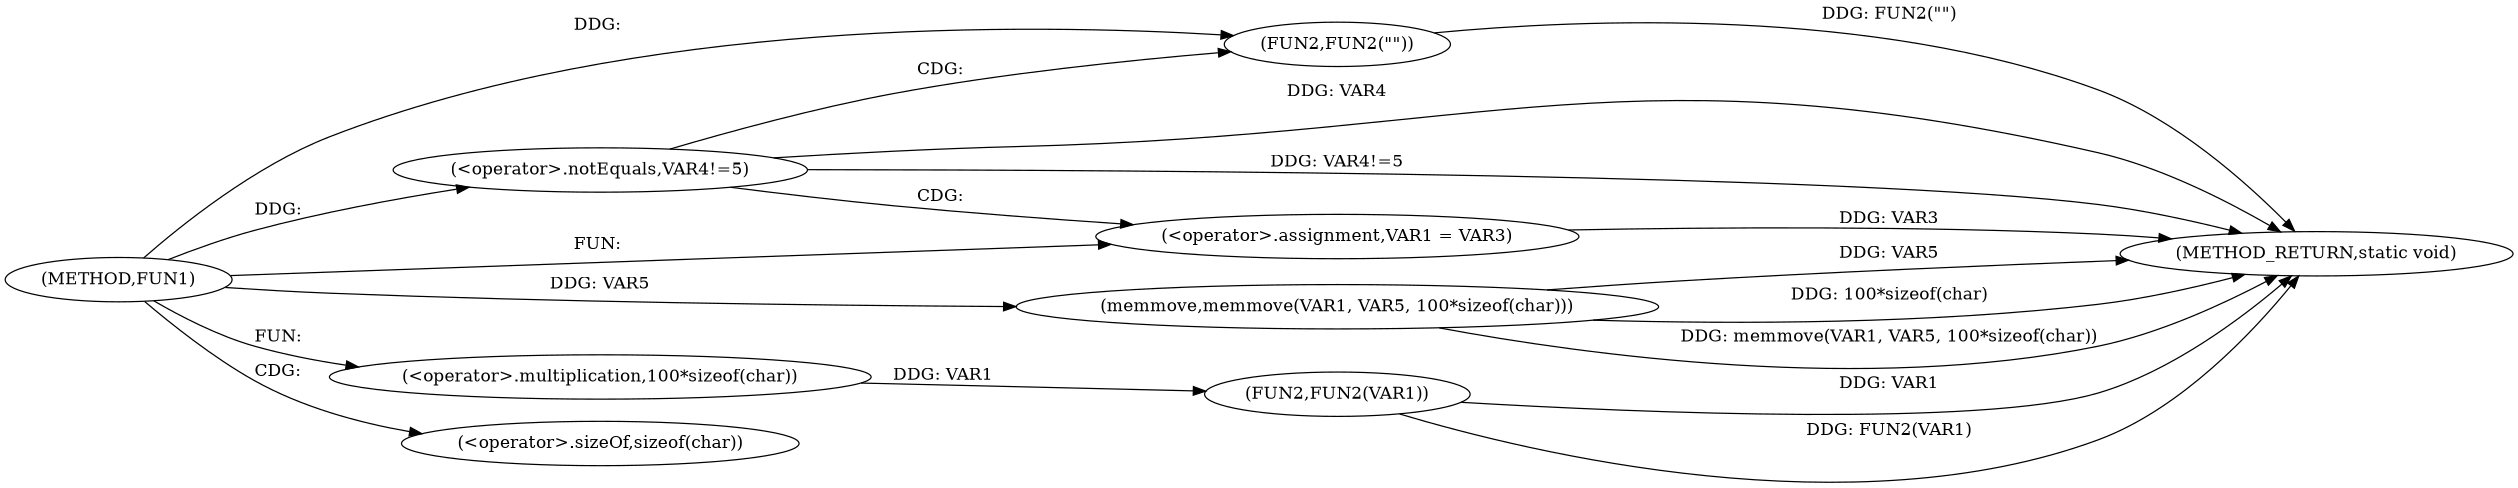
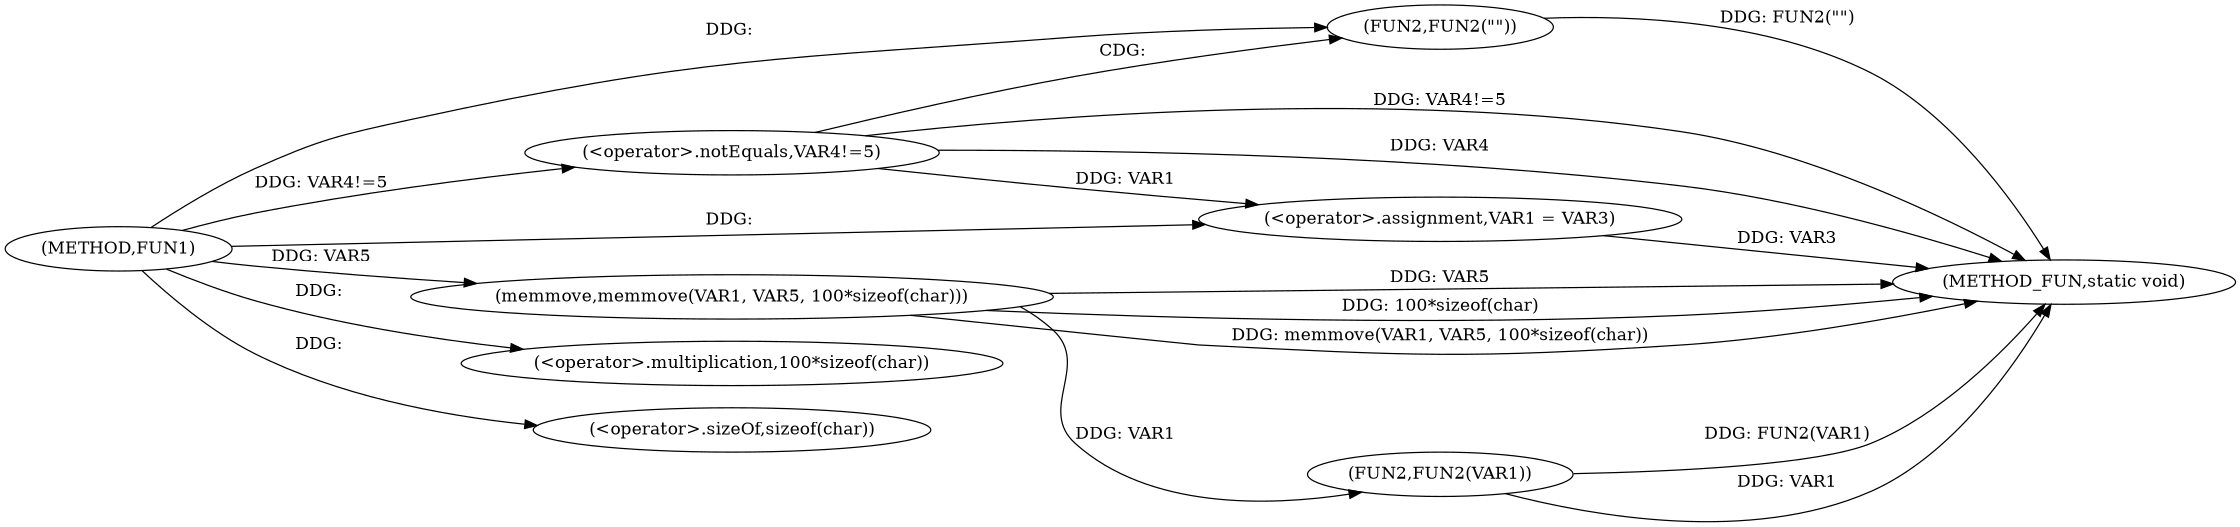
(944, 196) -> (1126, 179)
(281, 210) -> (322, 183)
(600, 245) -> (732, 220)
(2317, 254) -> (2064, 282)
(281, 337) -> (322, 291)
(281, 371) -> (322, 344)
(1027, 387) -> (1128, 476)
